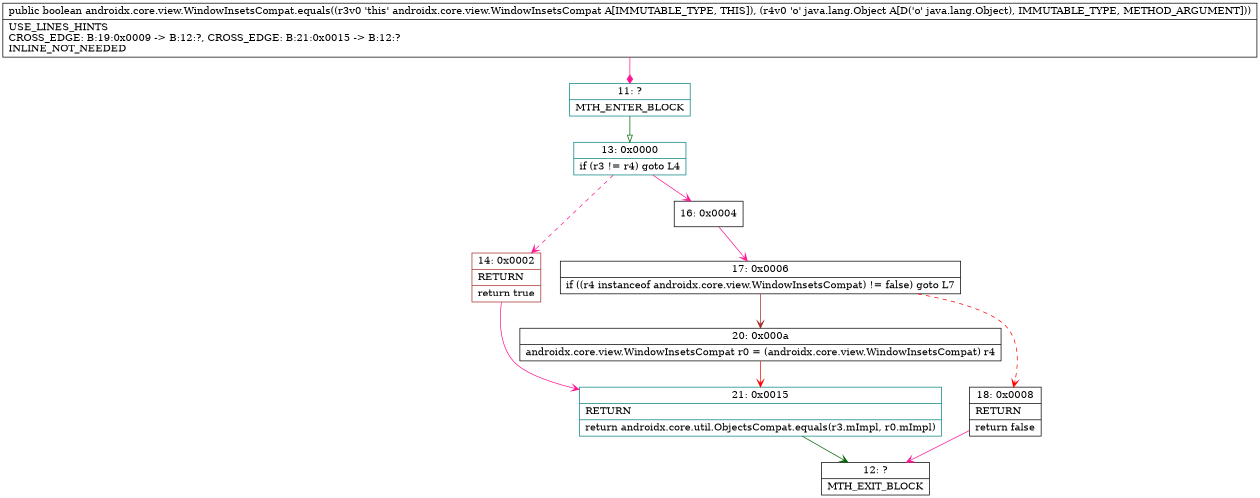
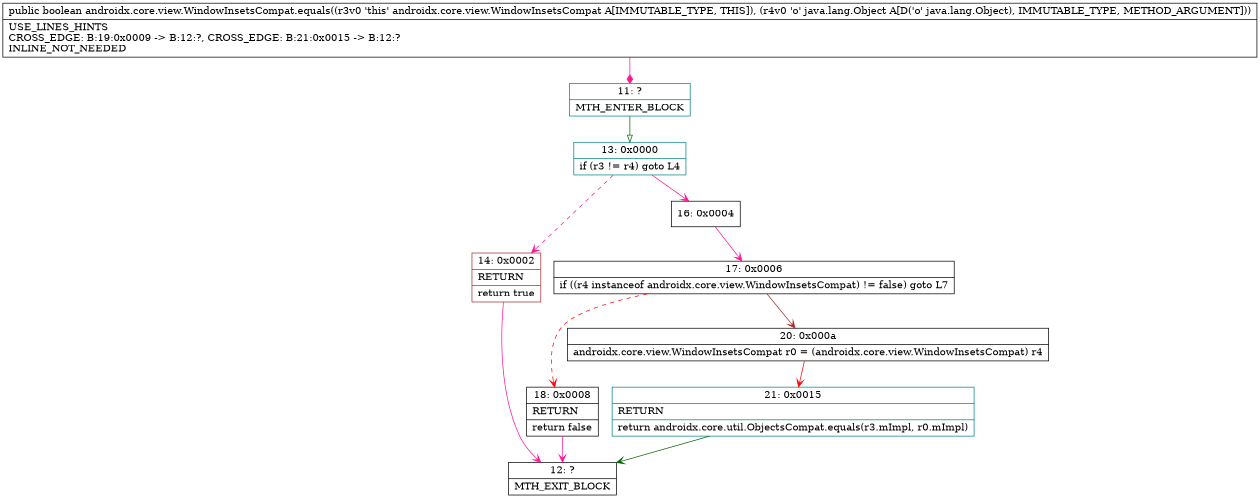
(515, 362) -> (505, 383)
